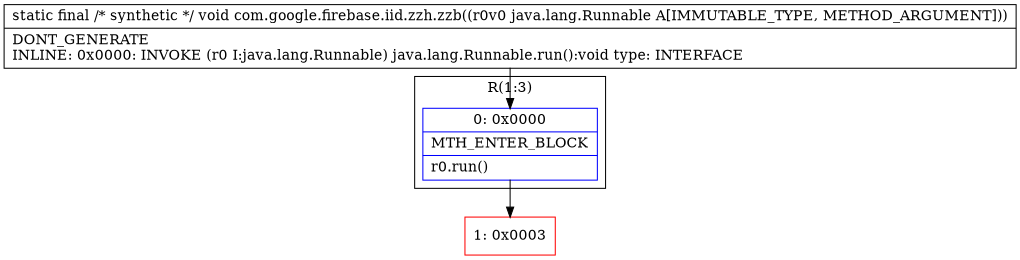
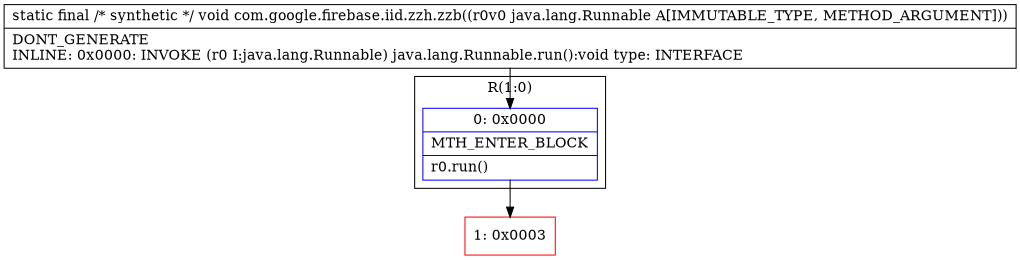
(510, 88) -> (510, 88)
